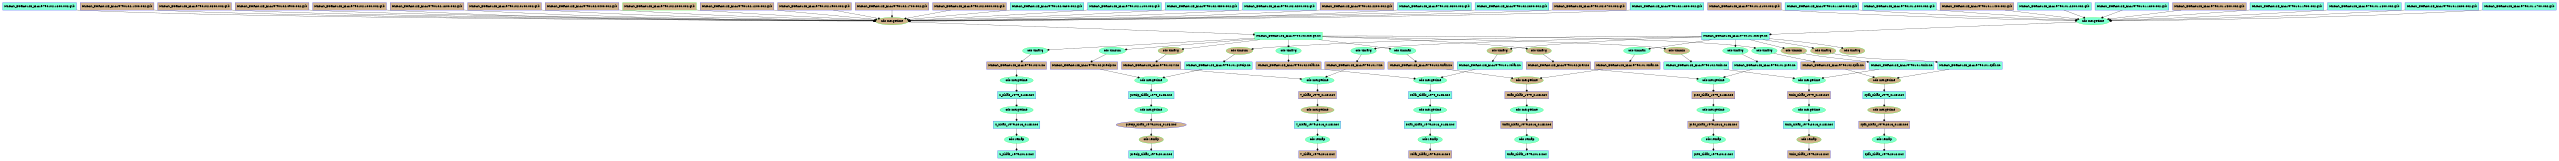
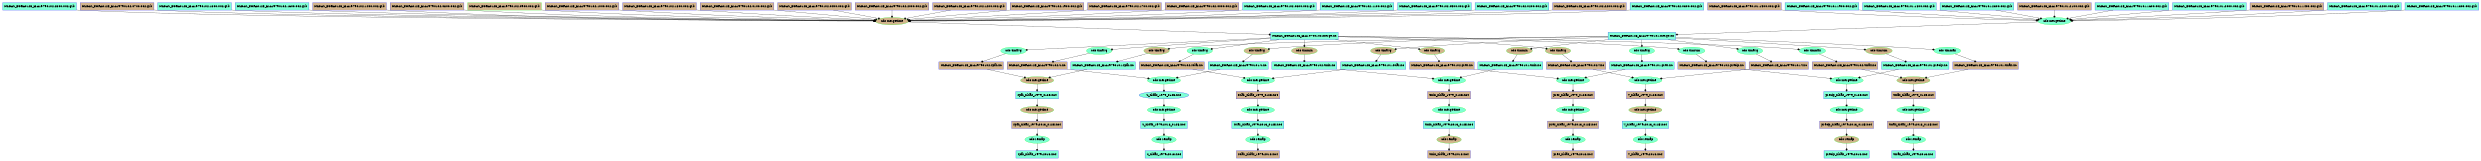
(272, 6) -> (505, 6)
(660, 6) -> (892, 6)
(2519, 6) -> none
(1289, 36) -> (1304, 36)
none -> (1238, 66)
(1017, 95) -> (1164, 95)
(1430, 95) -> (1258, 95)
(1151, 125) -> (1847, 125)
(1713, 154) -> (1573, 154)
